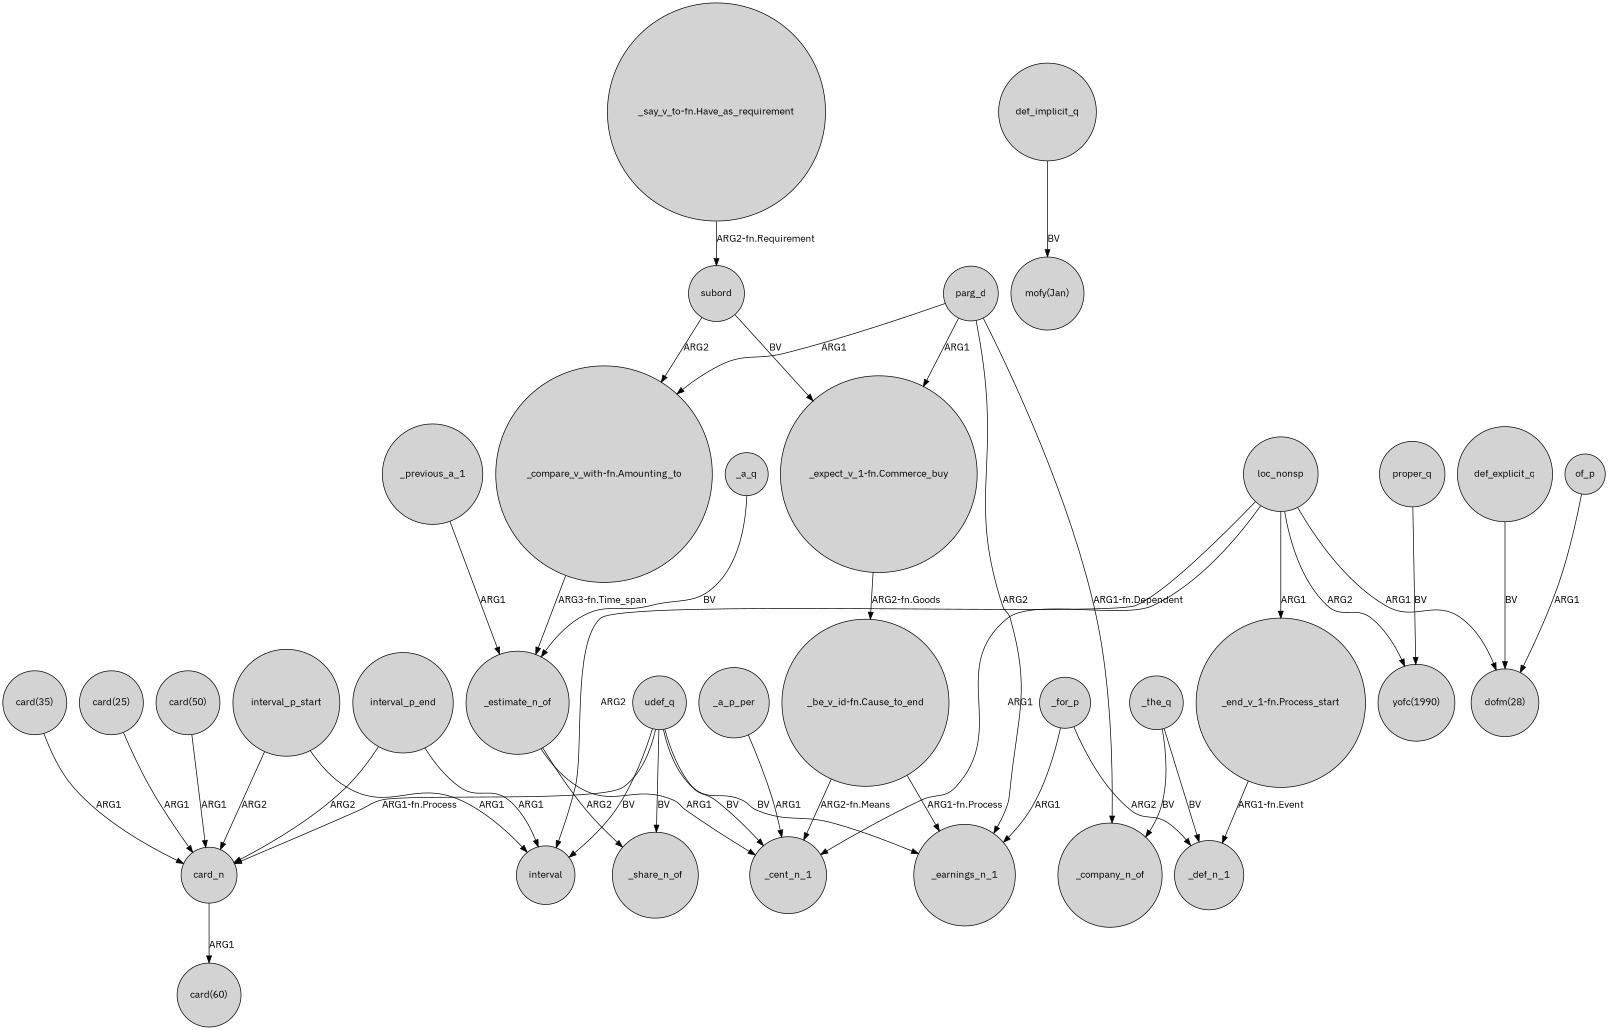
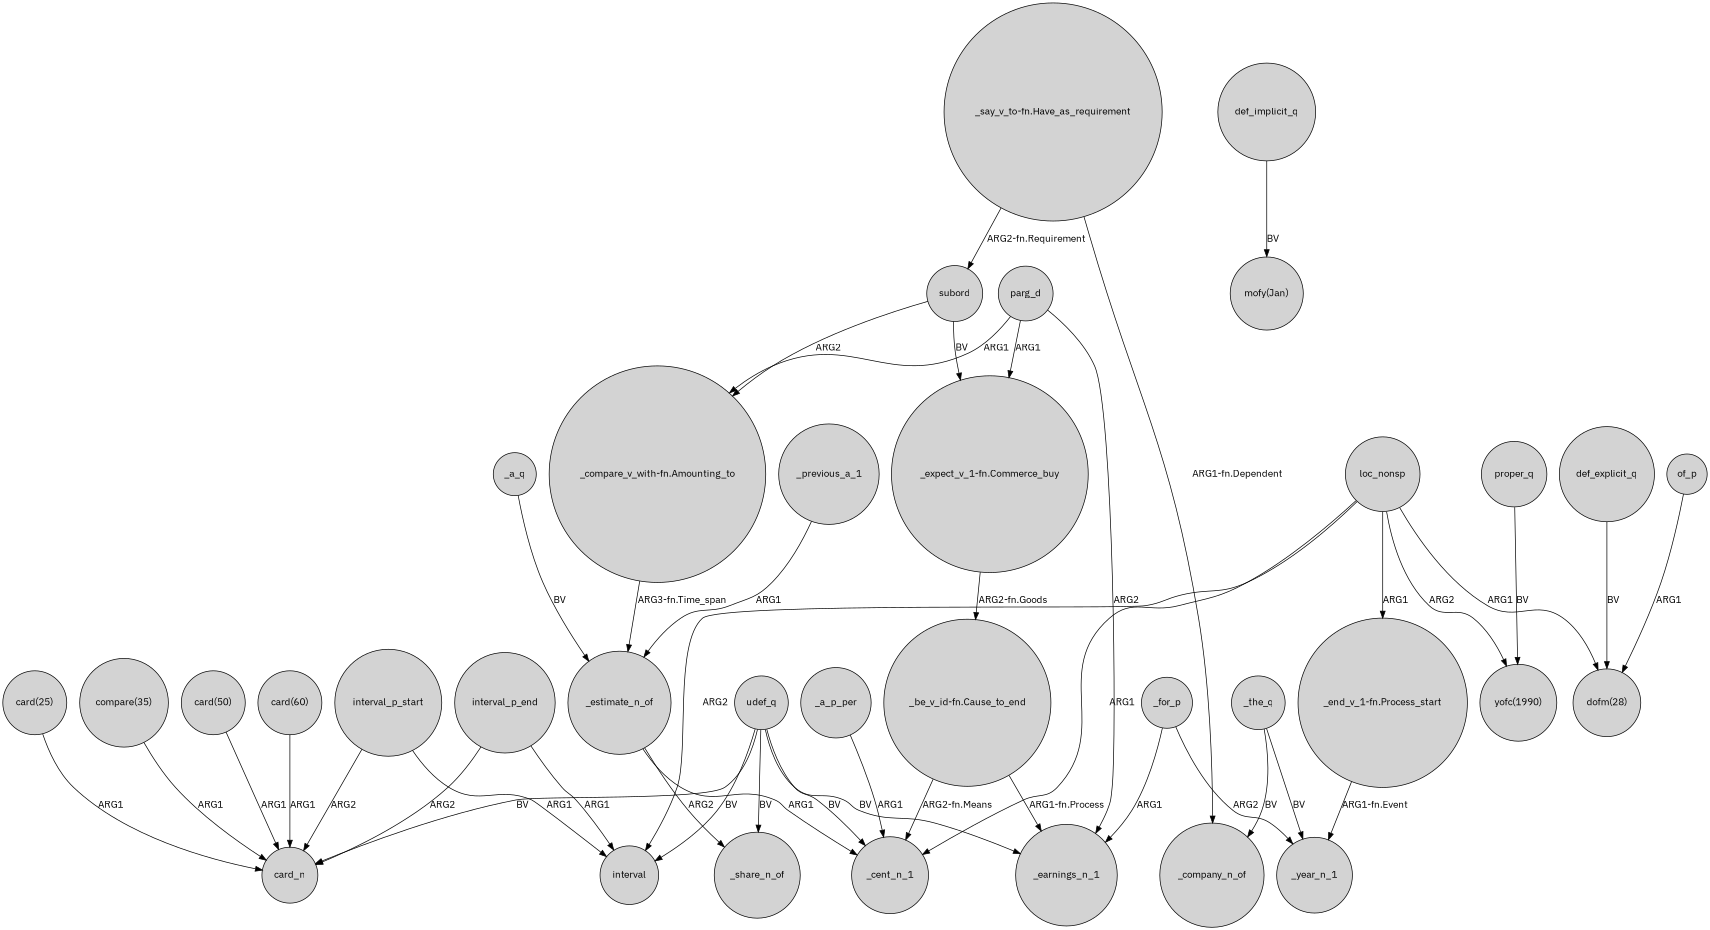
(1081, 559) -> (1177, 511)
(35, 703) -> (124, 703)
(420, 805) -> (523, 805)
(1209, 875) -> (1315, 875)
(209, 929) -> (290, 787)
